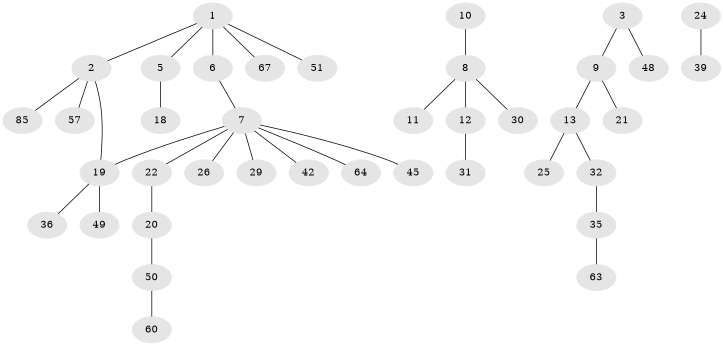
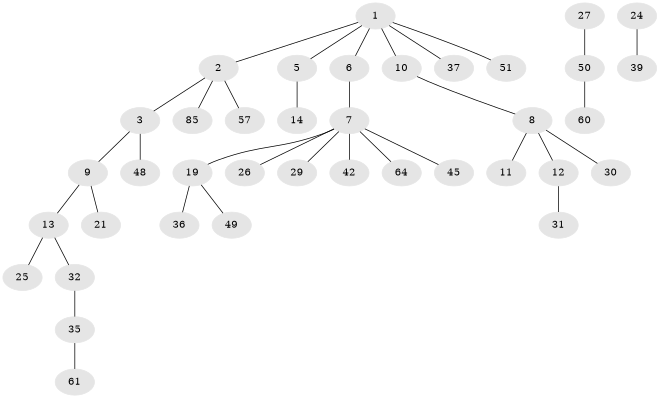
none -> (389, 42)
(265, 68) -> (454, 68)
(102, 120) -> (179, 94)
(161, 121) -> (297, 121)
(152, 173) -> none
(152, 225) -> (585, 16)
(596, 277) -> (75, 382)
